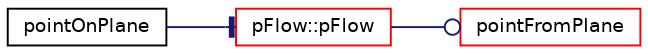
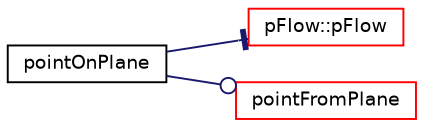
(418, 27) -> (193, 80)
